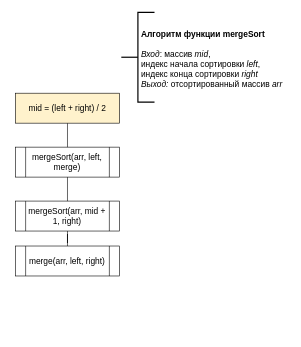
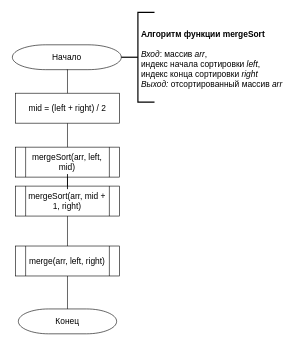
(215, 54) -> (215, 54)
none -> (67, 57)
none -> (68, 81)
(68, 108) -> (68, 108)
(67, 162) -> (67, 162)
(68, 216) -> (68, 201)
none -> (68, 292)
none -> (68, 322)
